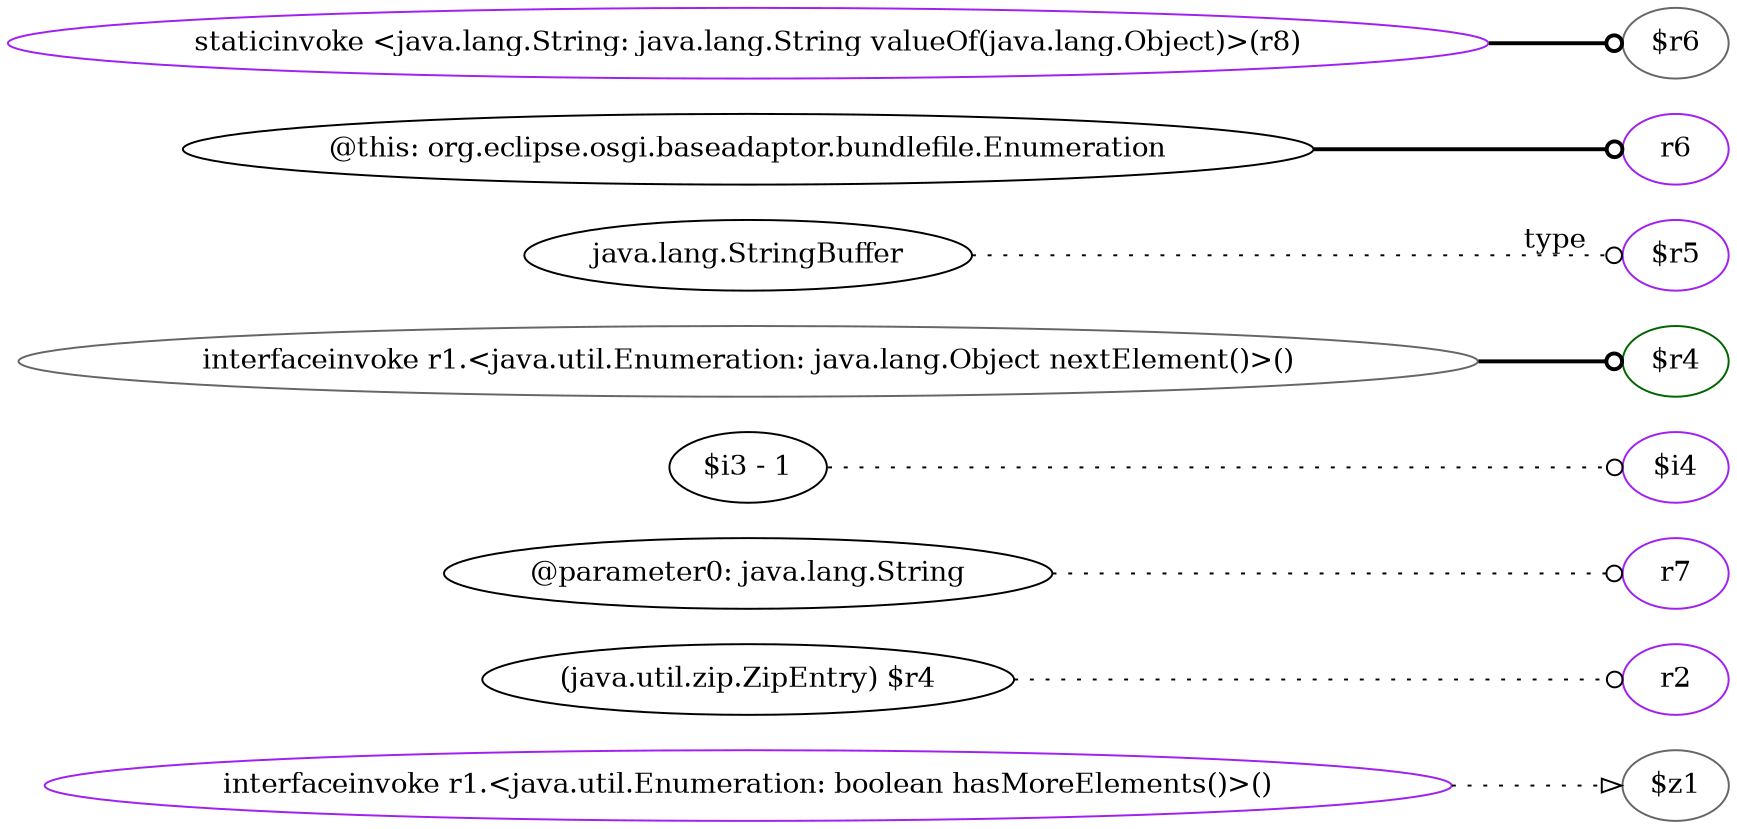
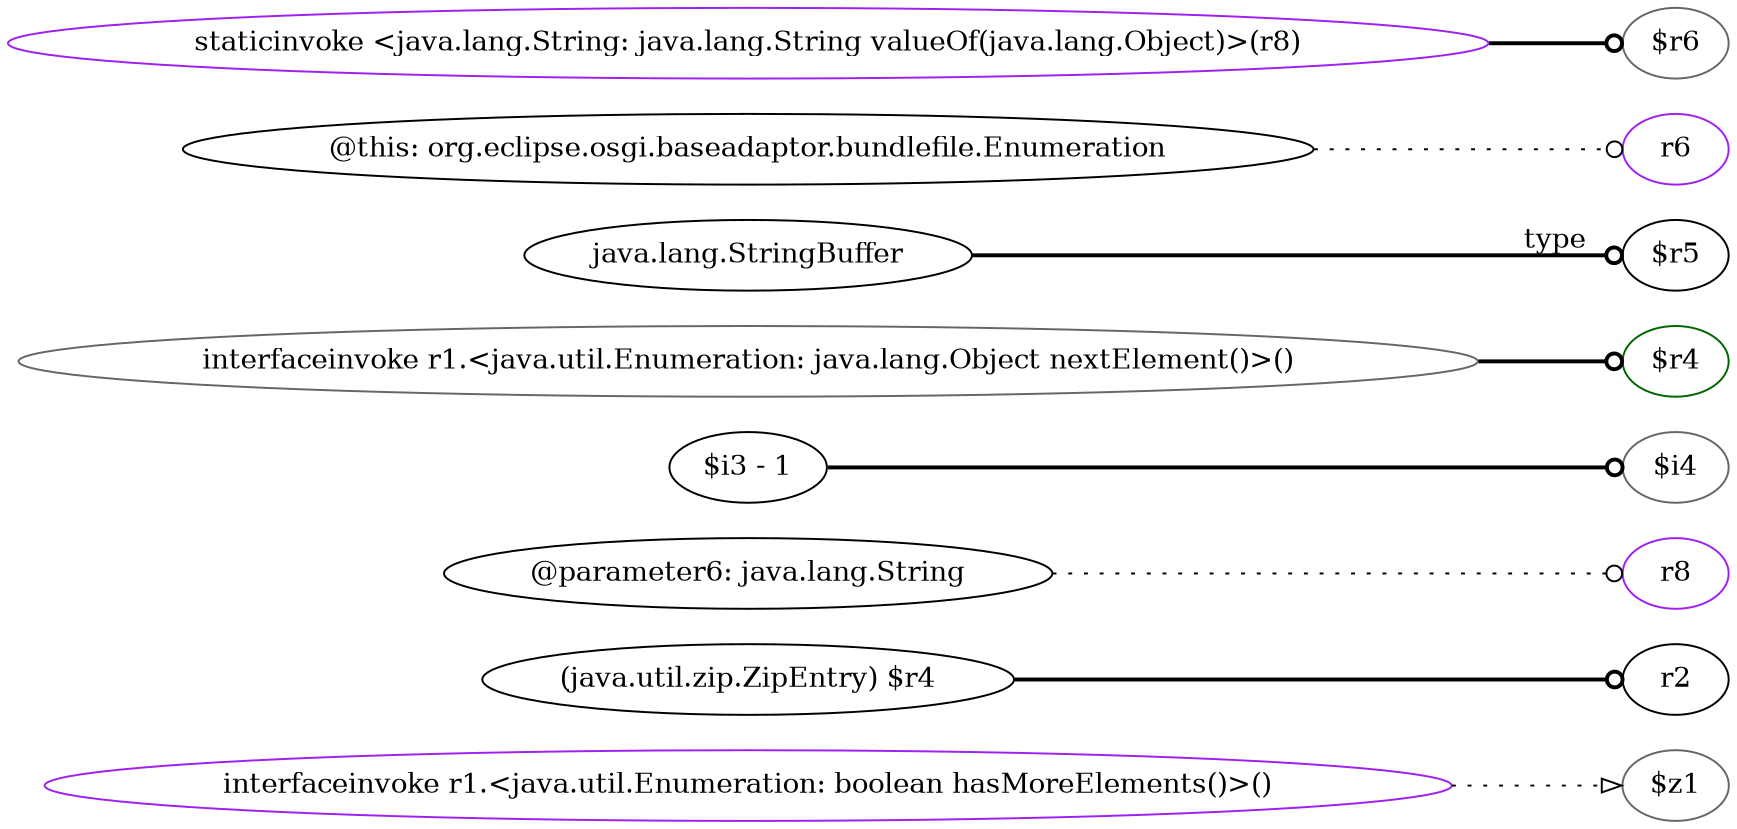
(1460, 149) -> (1460, 149)
(1289, 255) -> (1289, 255)
(1676, 255) -> (1676, 255)
(1217, 467) -> (1217, 467)
(1676, 467) -> (1676, 467)
(748, 573) -> (748, 573)
(1676, 573) -> (1676, 573)
(1310, 680) -> (1310, 680)
(1676, 680) -> (1676, 680)
